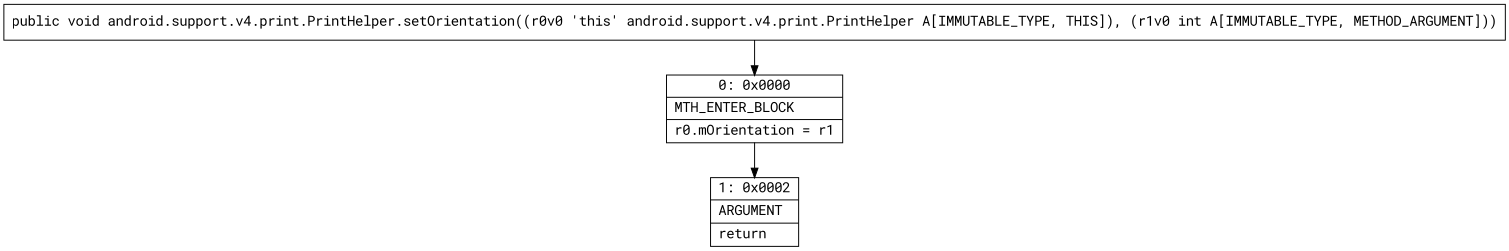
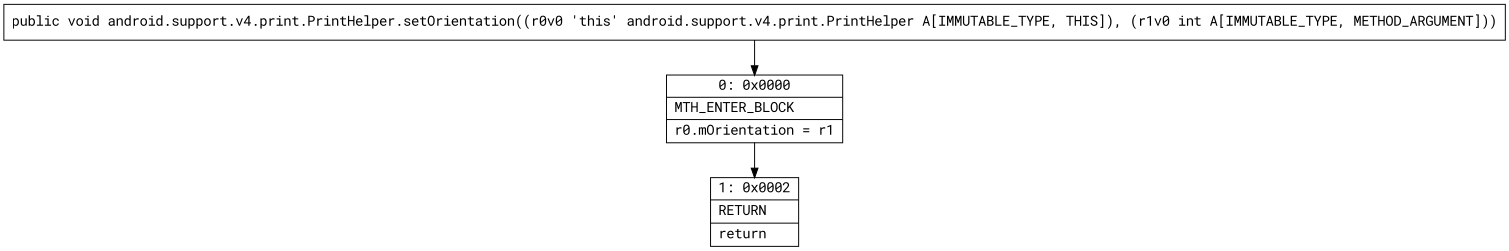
(751, 211) -> (742, 211)
